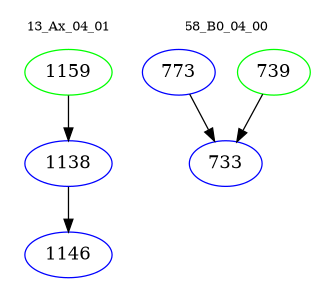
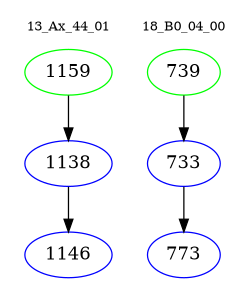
(68, 27) -> (68, 27)
(226, 27) -> (184, 27)
(199, 112) -> (184, 203)
